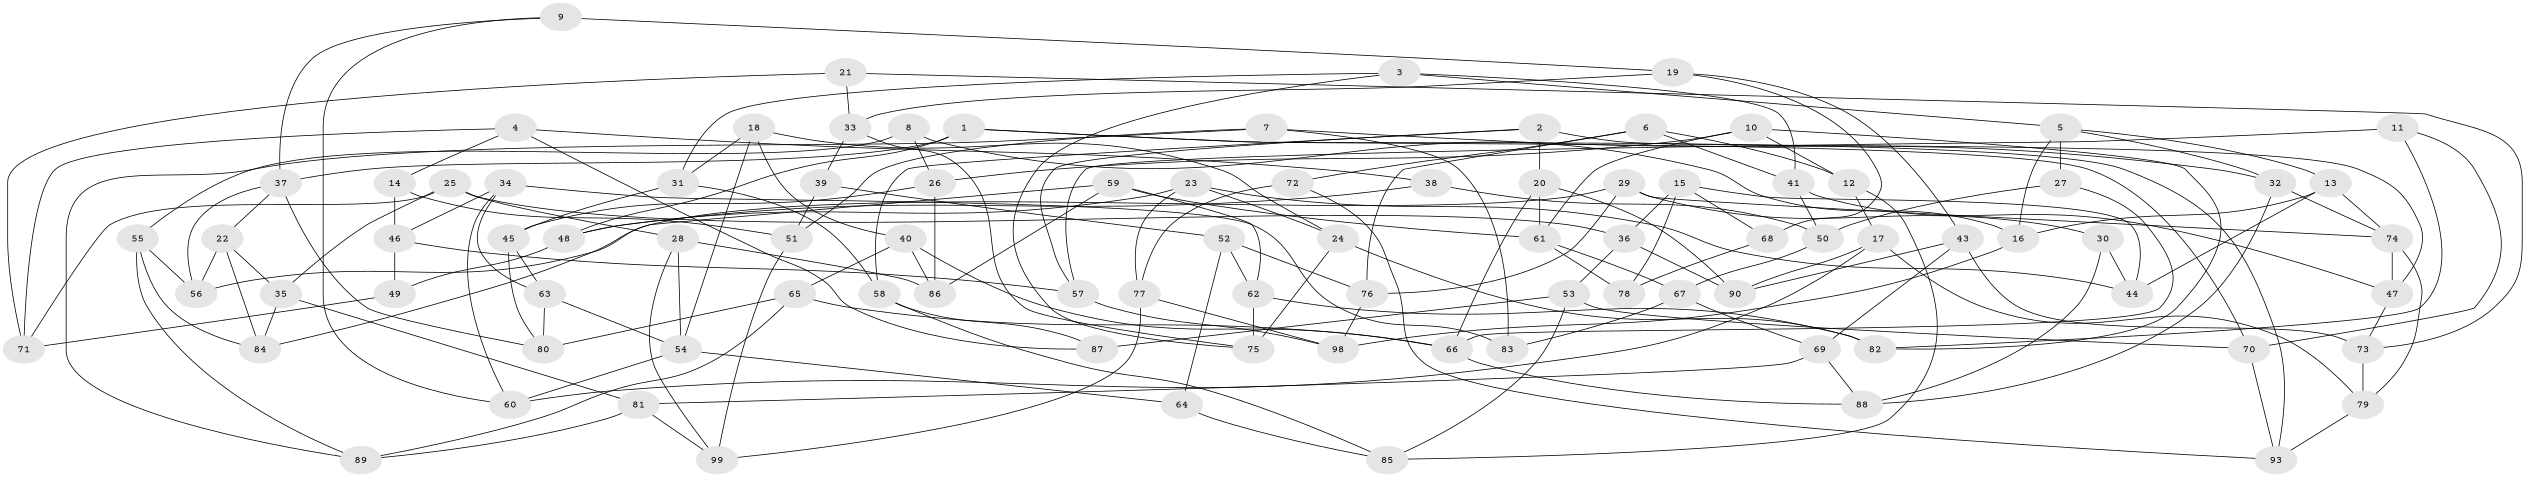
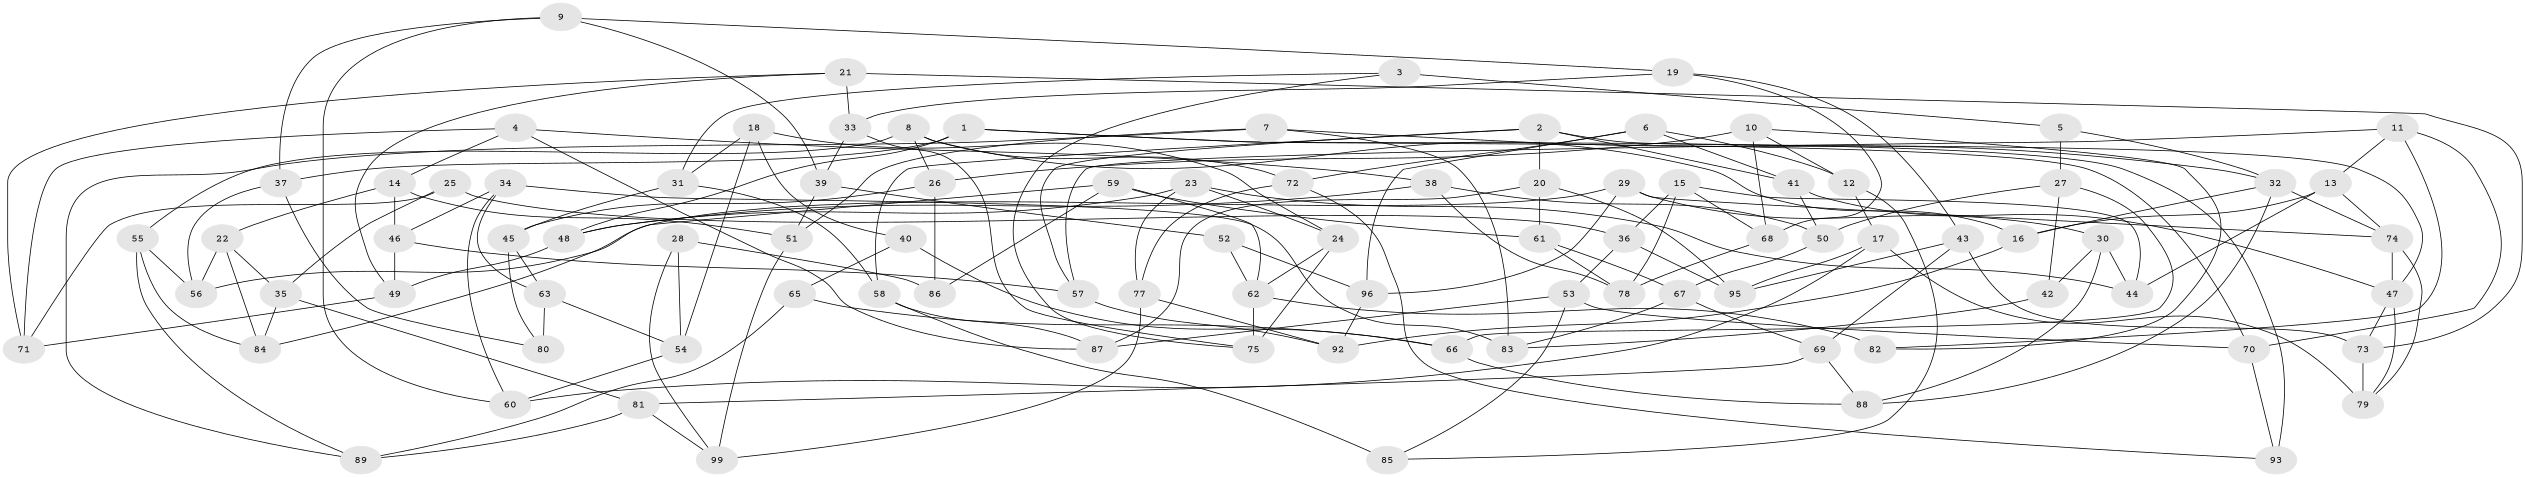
none -> (716, 70)
(1631, 87) -> (1667, 155)
none -> (528, 102)
(2199, 145) -> (2364, 155)
none -> (1100, 158)
(1622, 159) -> (1759, 183)
(2029, 180) -> (2146, 210)
(252, 211) -> (300, 210)
(537, 211) -> none
none -> (1517, 255)
(1491, 264) -> (1352, 200)
(920, 266) -> none
(1367, 294) -> (1367, 294)
(1735, 294) -> (1735, 294)
none -> (2047, 294)
(1603, 317) -> (1301, 263)
(669, 322) -> none
(1338, 349) -> (1338, 349)
(1182, 405) -> none
(2320, 432) -> (2393, 353)
